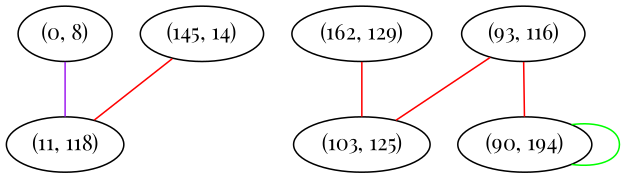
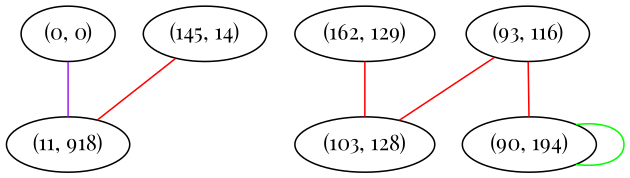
(65, 34) -> (68, 34)
(65, 145) -> (68, 145)
(362, 145) -> (365, 145)
